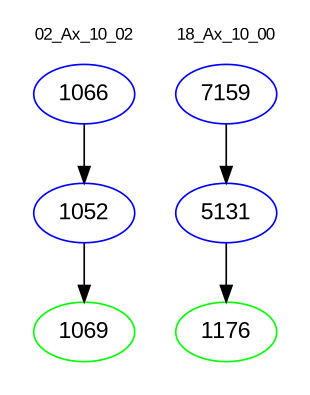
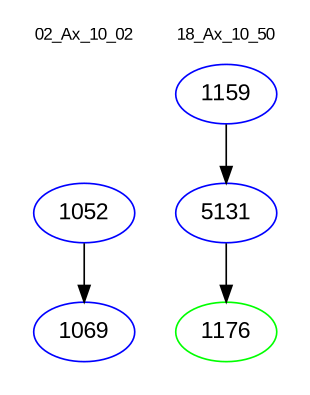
(226, 36) -> (226, 36)
(84, 94) -> none
(226, 94) -> (226, 94)
(84, 332) -> (84, 332)
